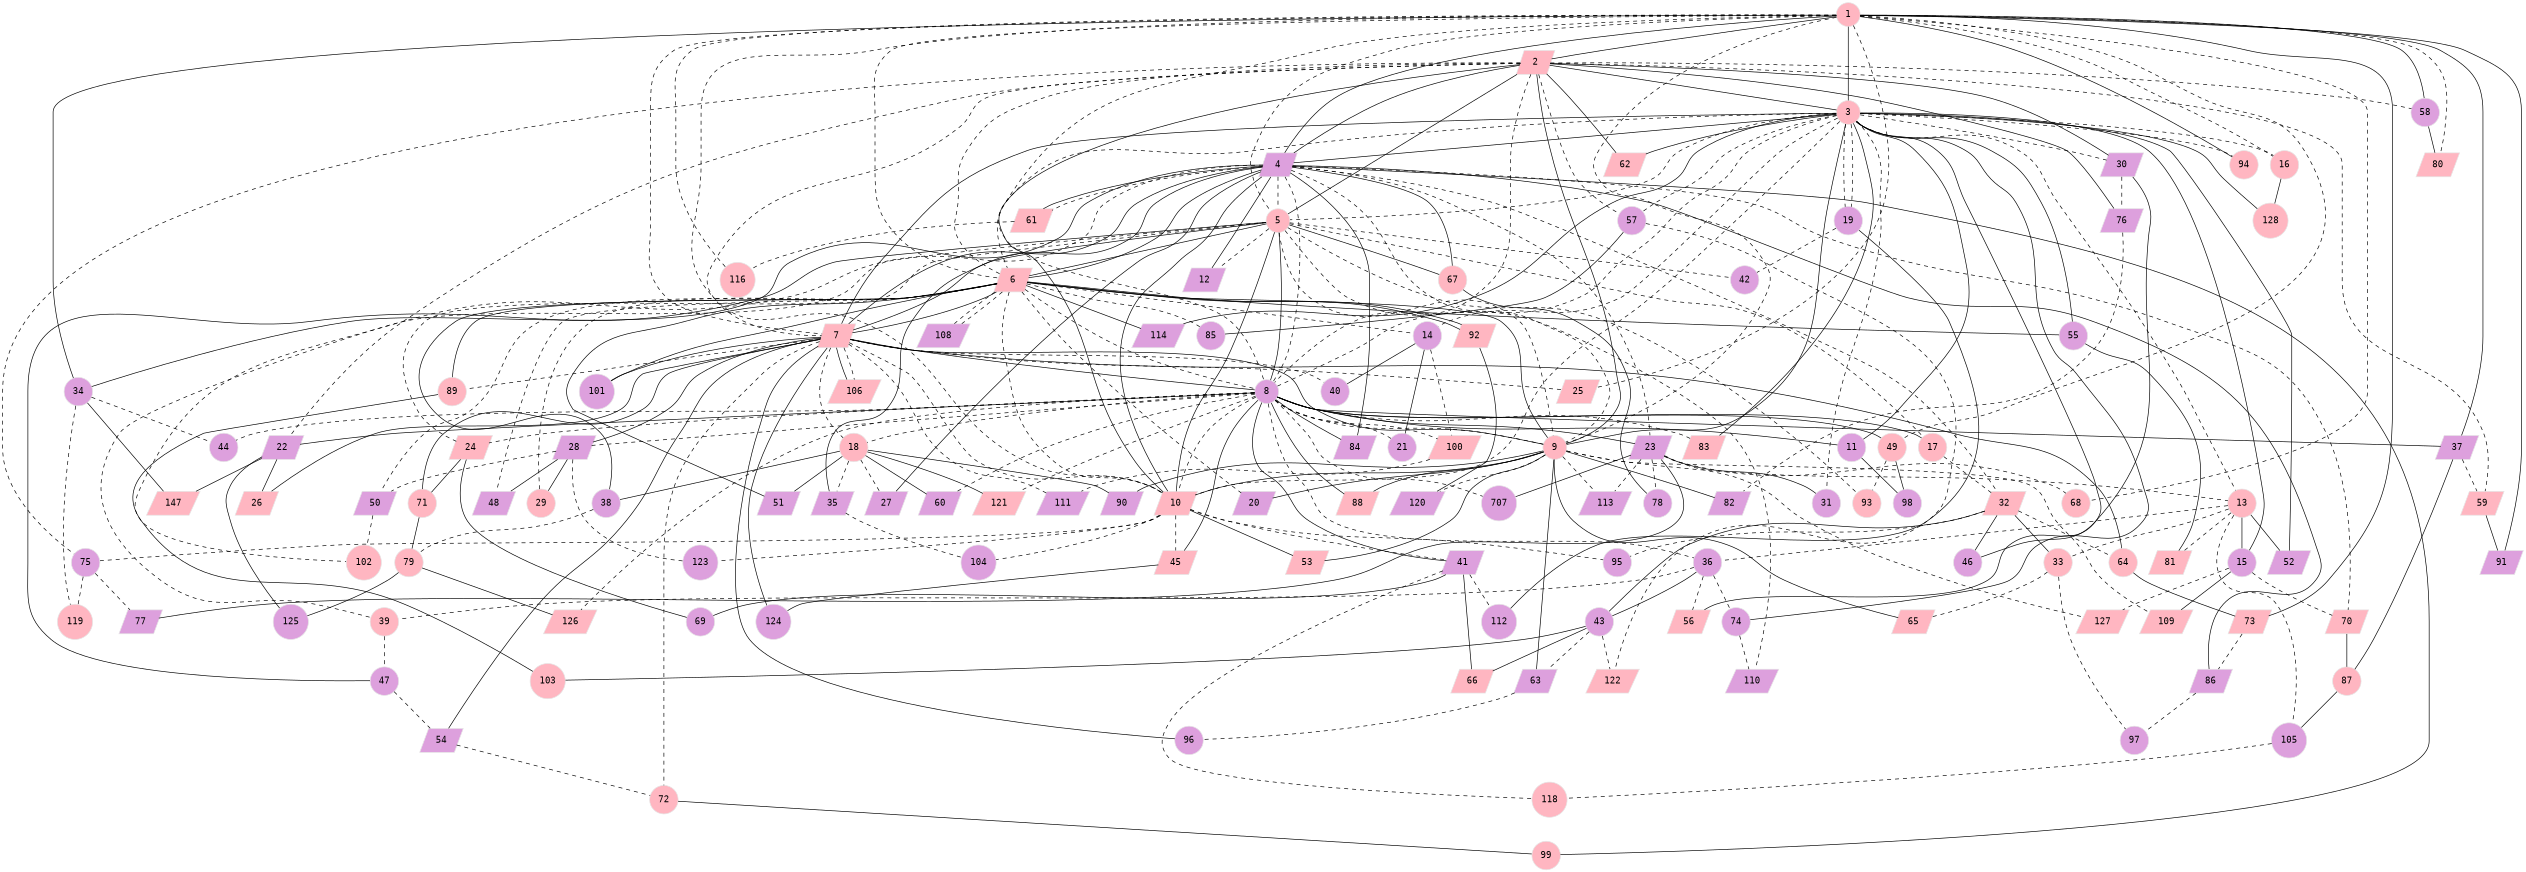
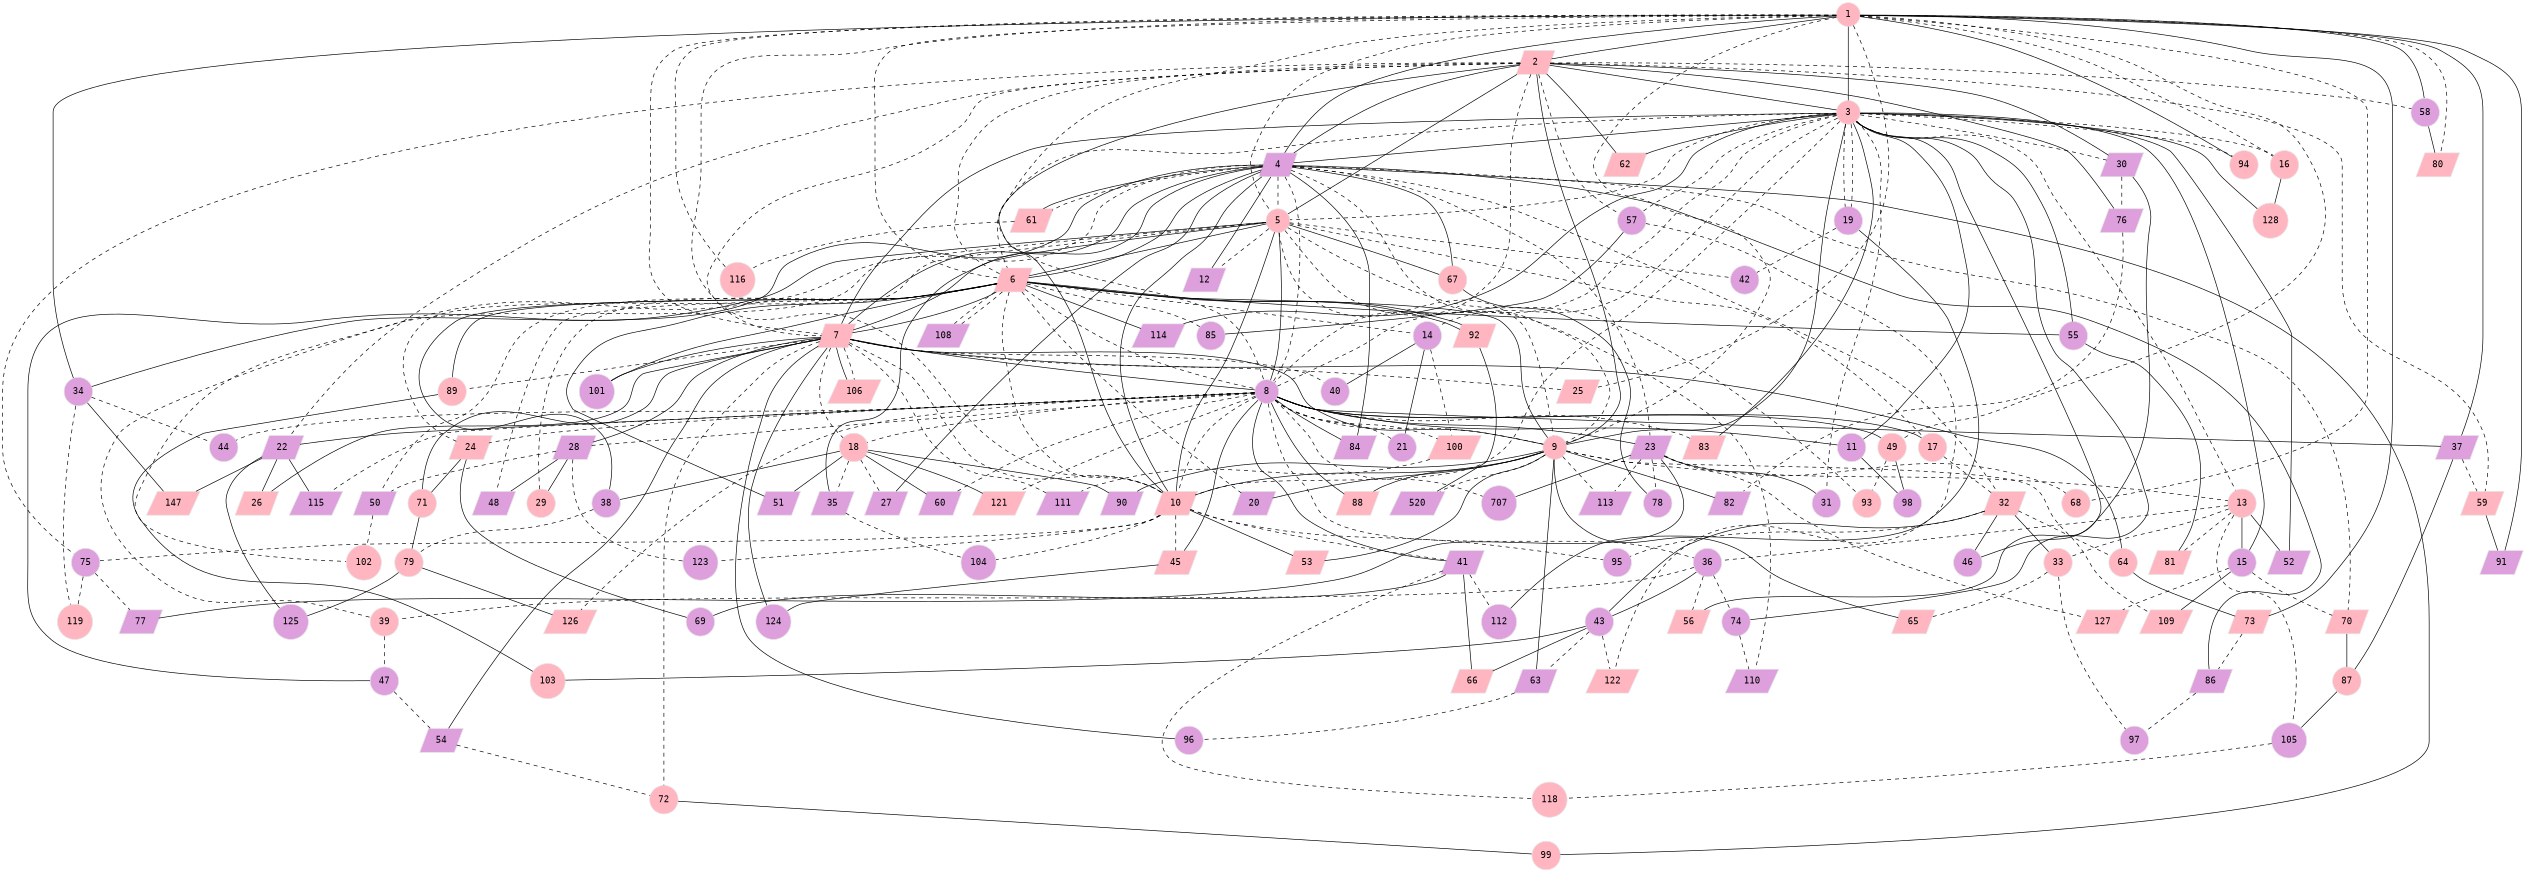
none -> (316, 503)
(1417, 503) -> (1417, 503)
